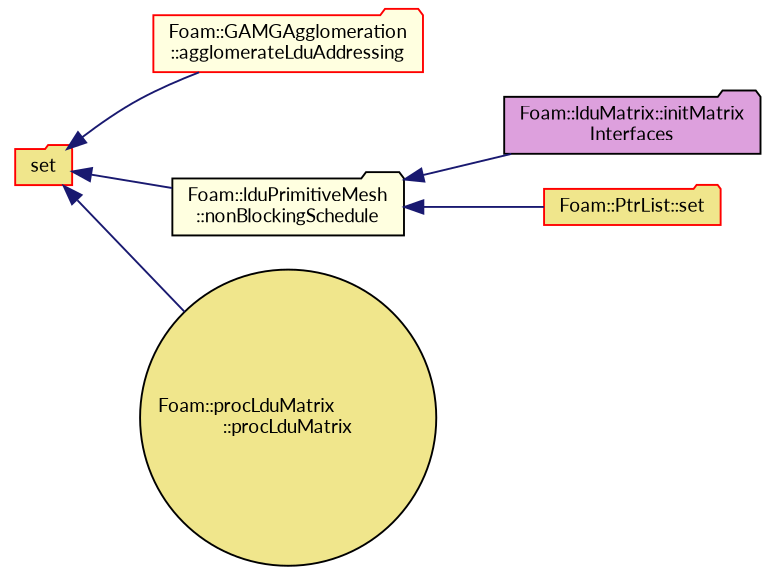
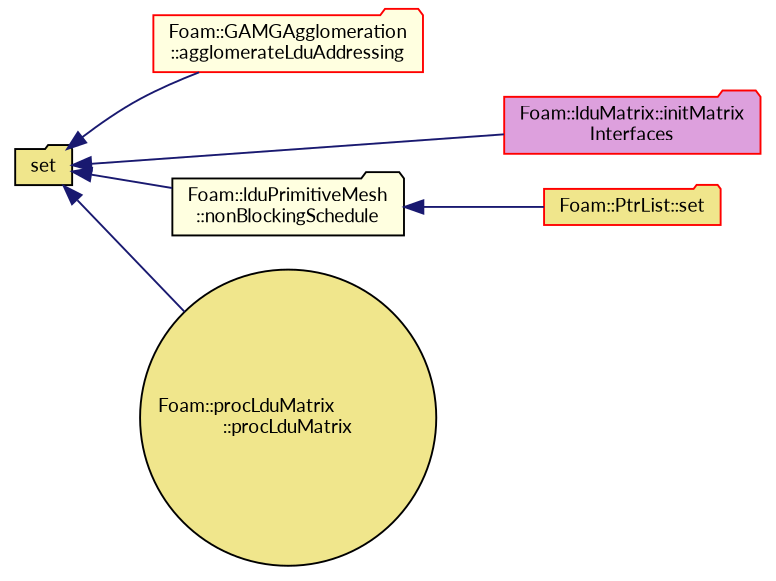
(632, 125) -> (632, 125)
(467, 164) -> (298, 149)
(44, 167) -> (44, 167)
